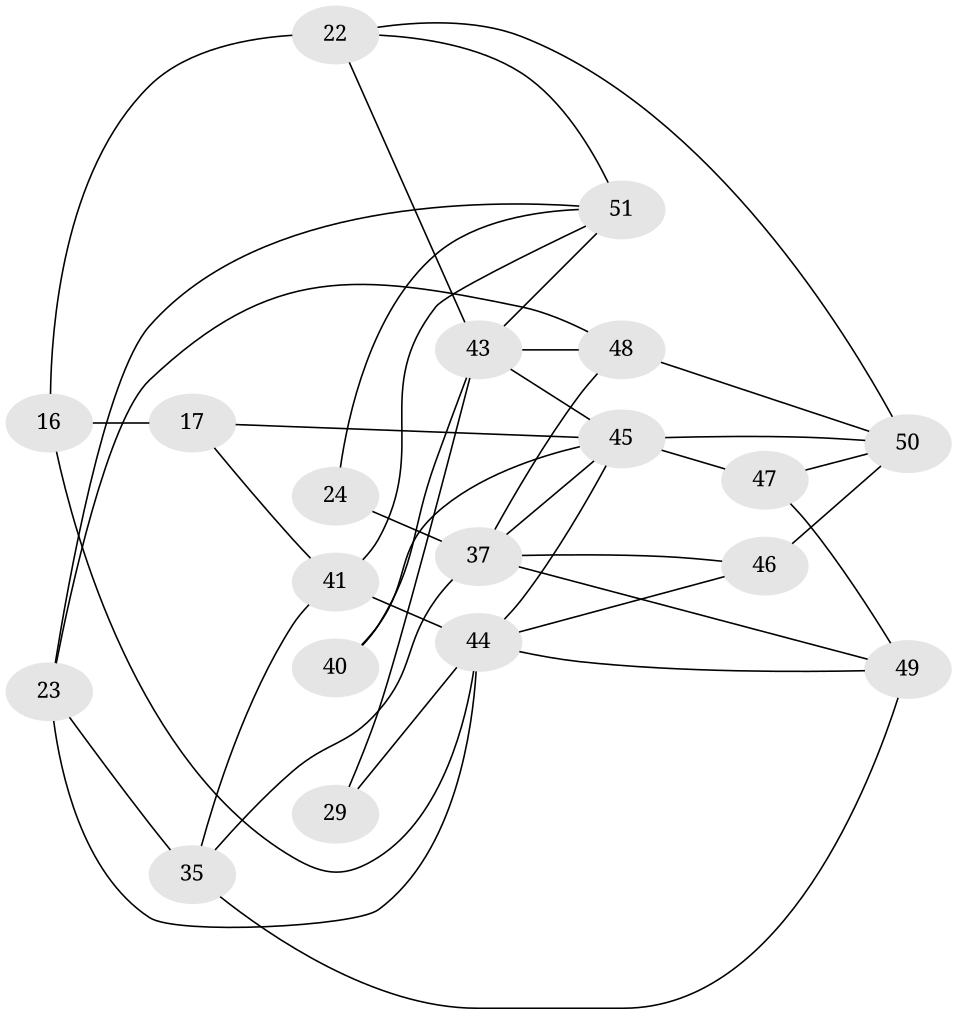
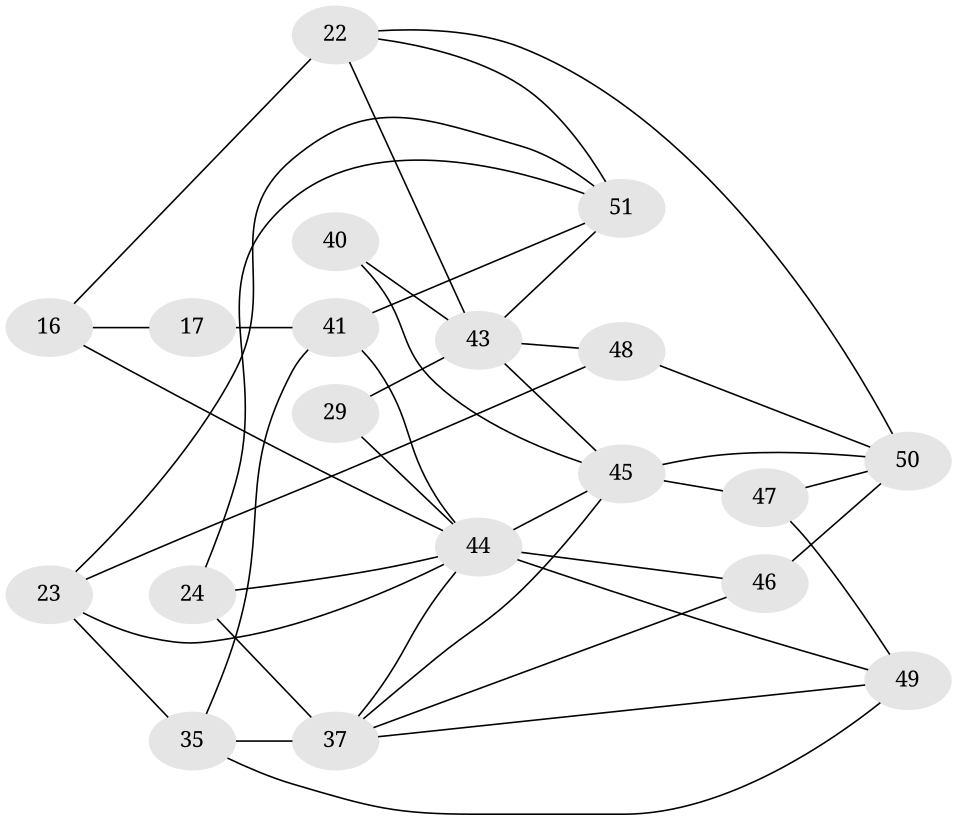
(416, 431) -> none
(528, 473) -> (407, 644)
none -> (337, 576)
